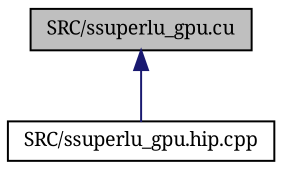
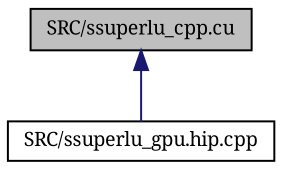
(141, 30) -> (141, 30)
